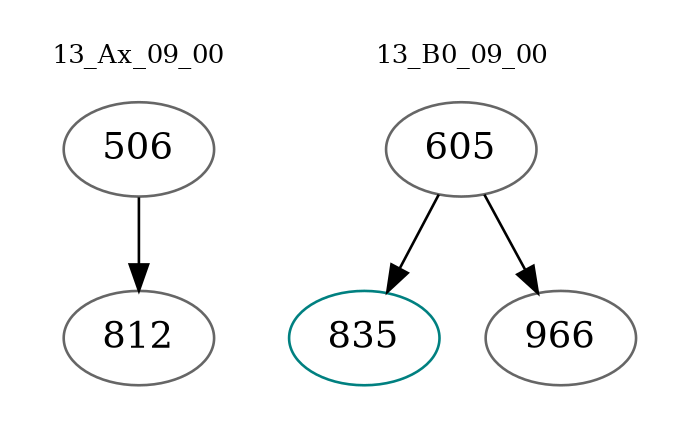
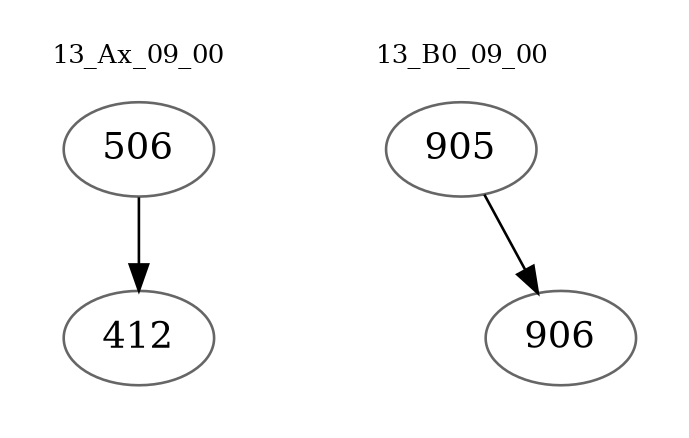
(461, 149) -> (461, 149)
(139, 338) -> (139, 338)
(364, 338) -> none
(561, 338) -> (561, 338)
